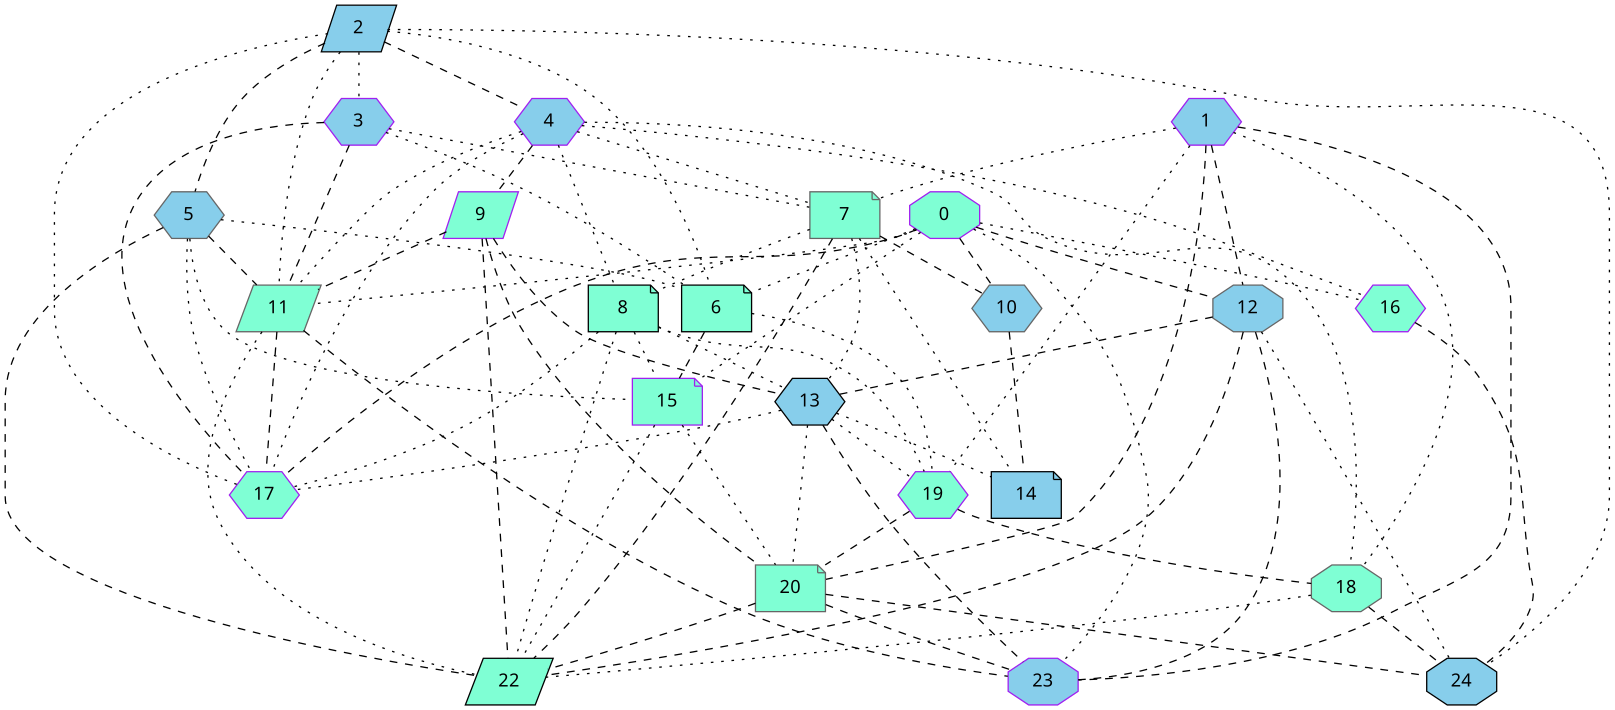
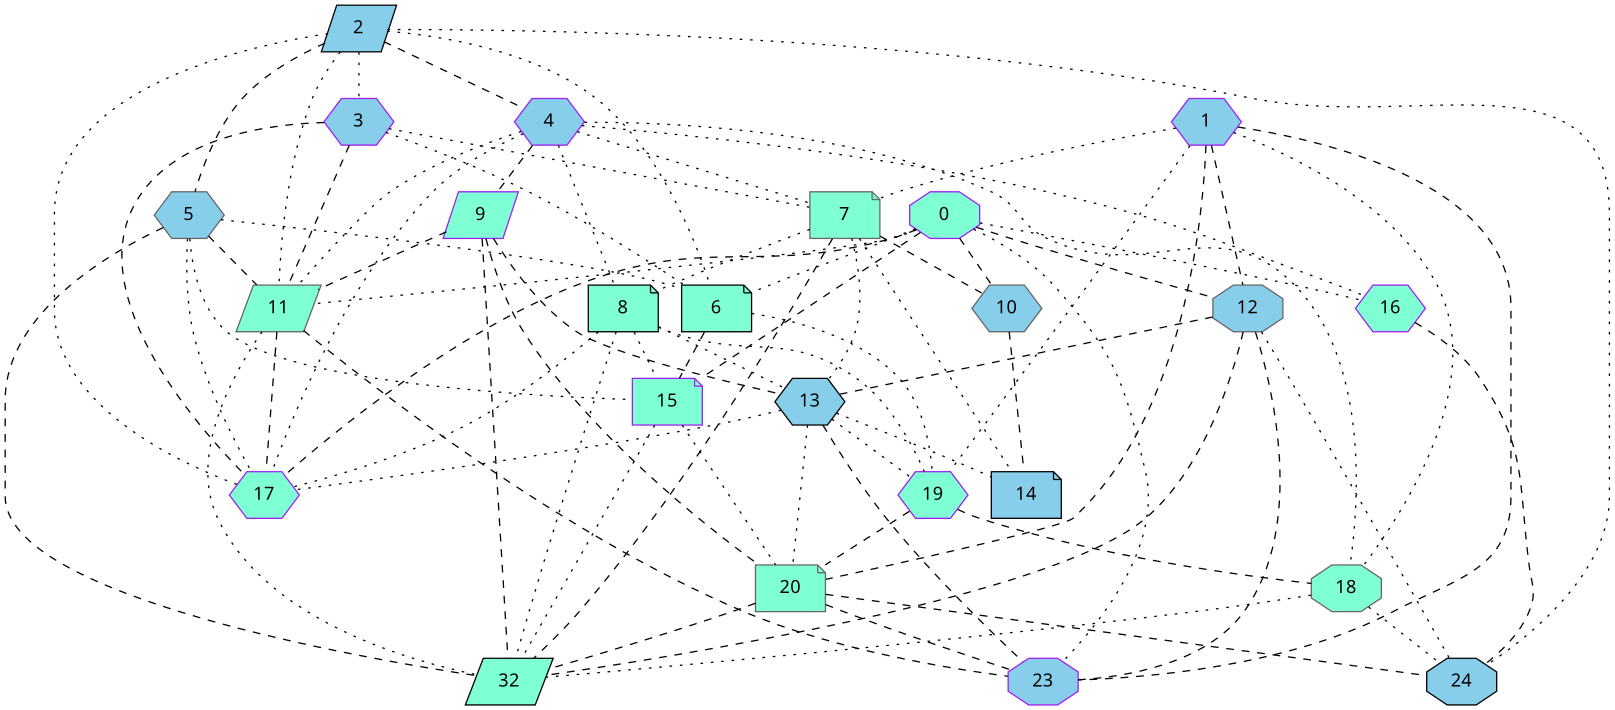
(811, 305) -> (811, 305)
(1404, 635) -> (1404, 635)
(509, 682) -> (509, 682)
